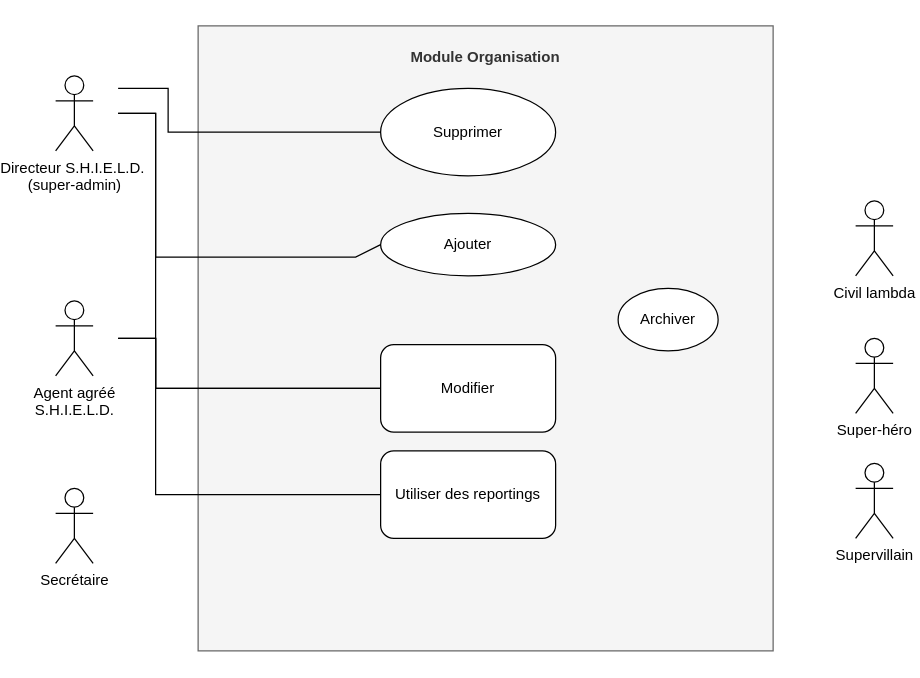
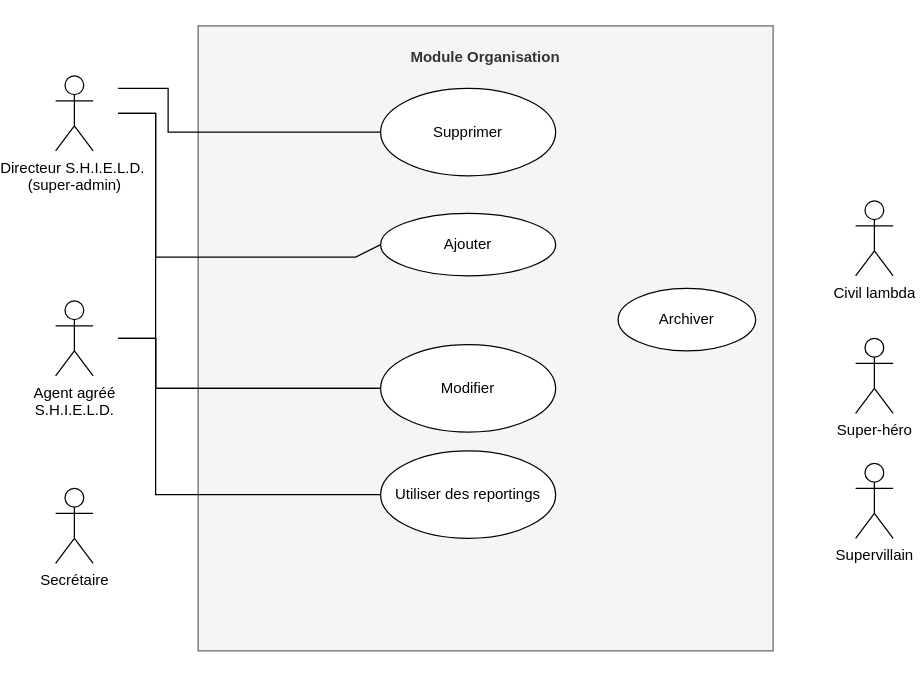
(668, 319) -> (687, 319)
(468, 388) -> (468, 388)
(468, 494) -> (468, 494)
